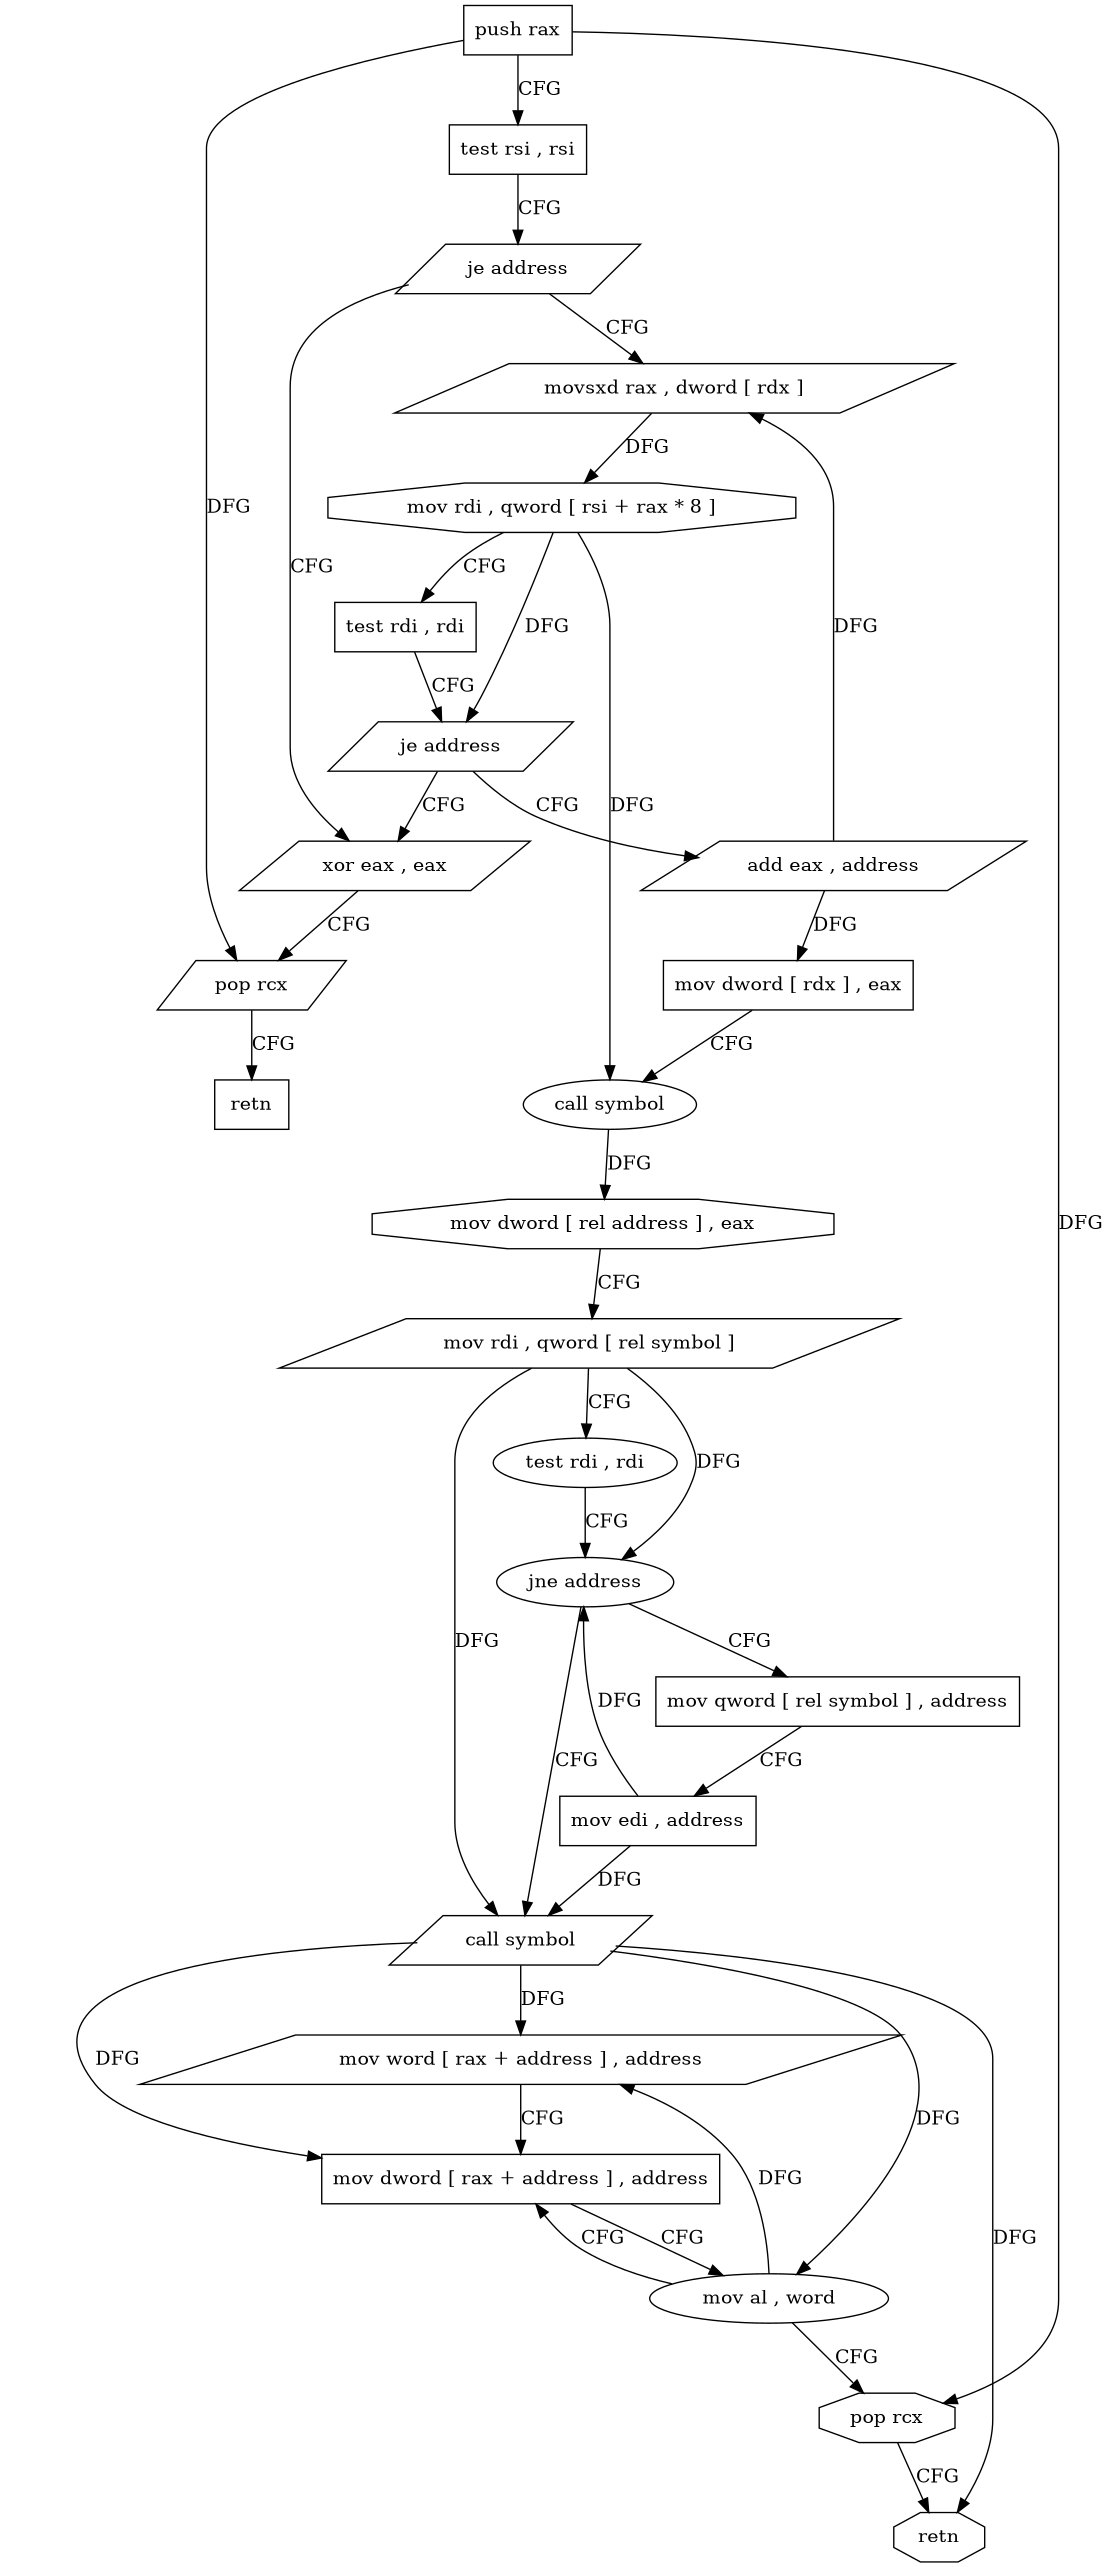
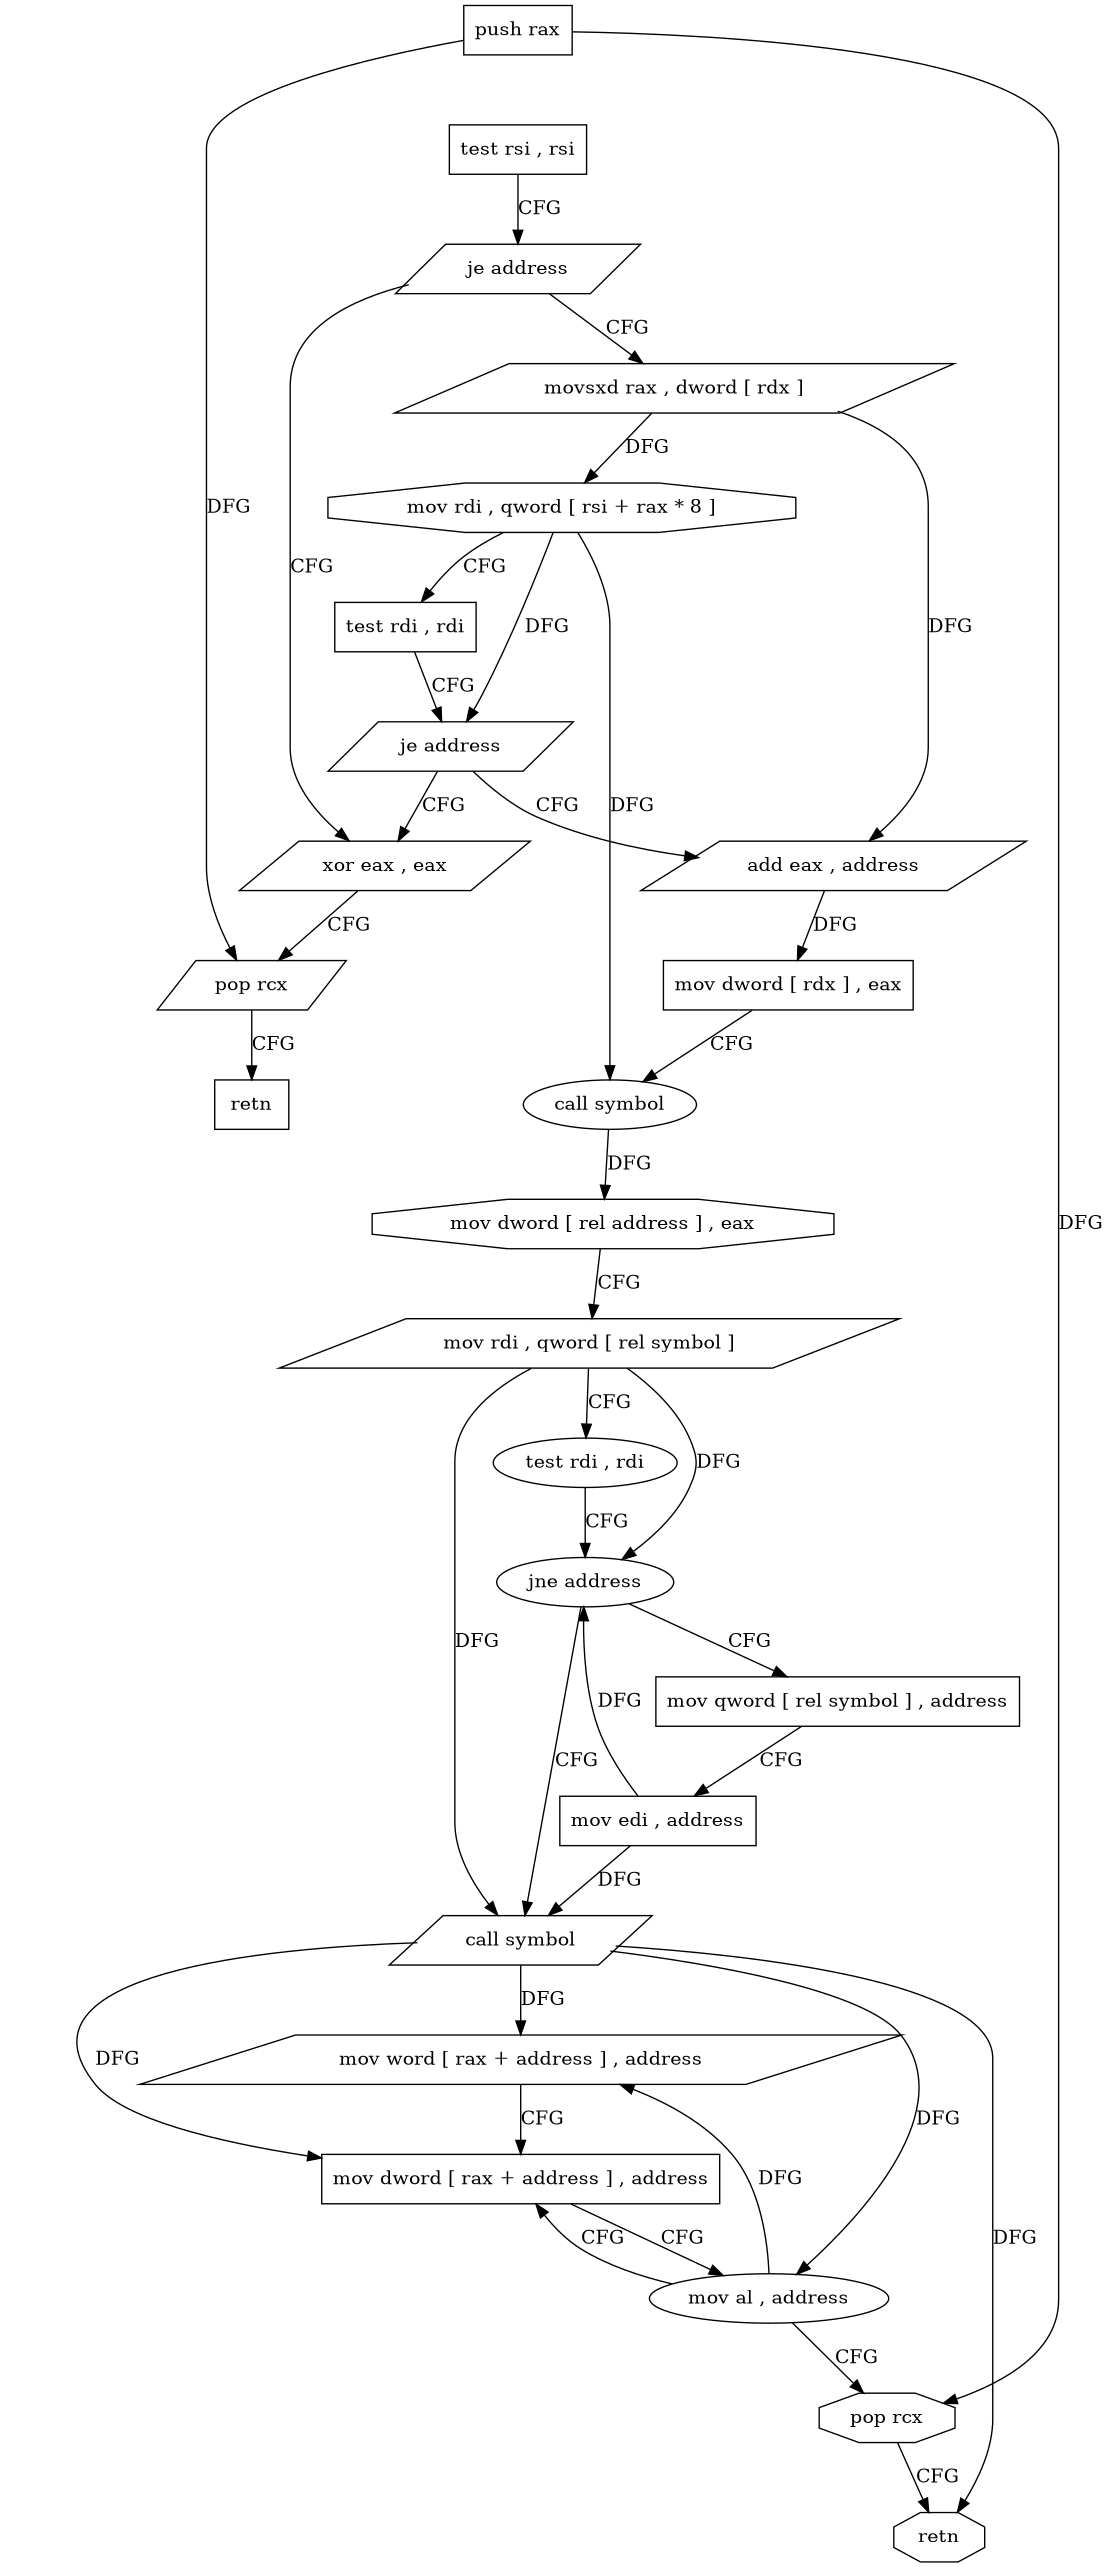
(518, 83) -> none
(834, 614) -> (928, 606)
(769, 2298) -> (769, 2298)
